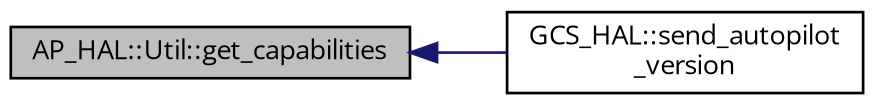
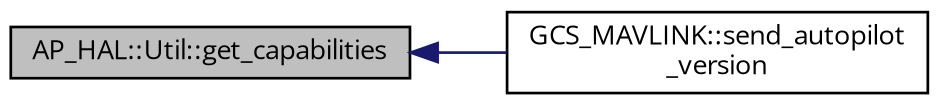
(685, 53) -> (717, 53)
